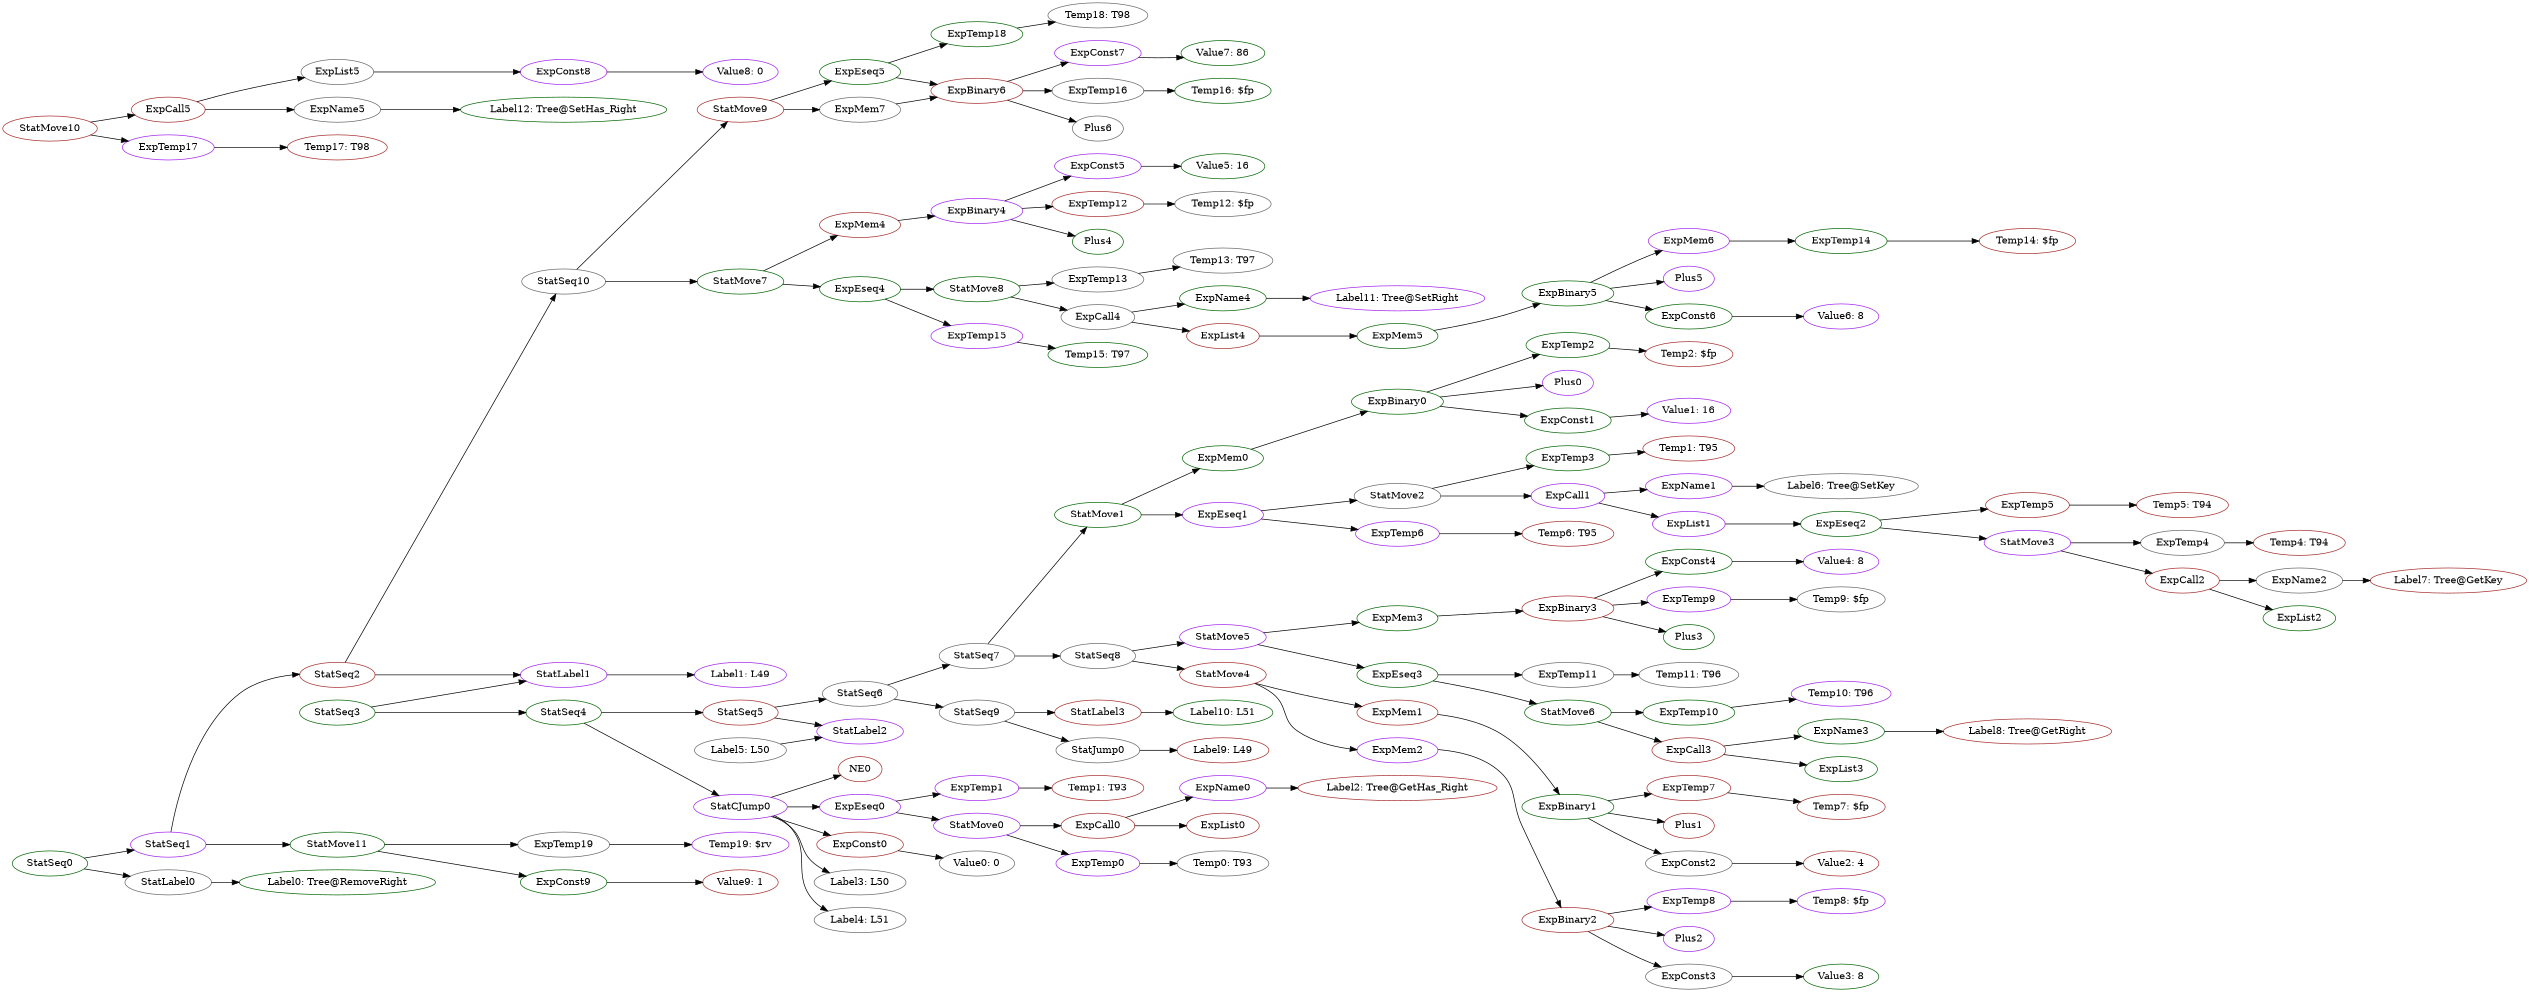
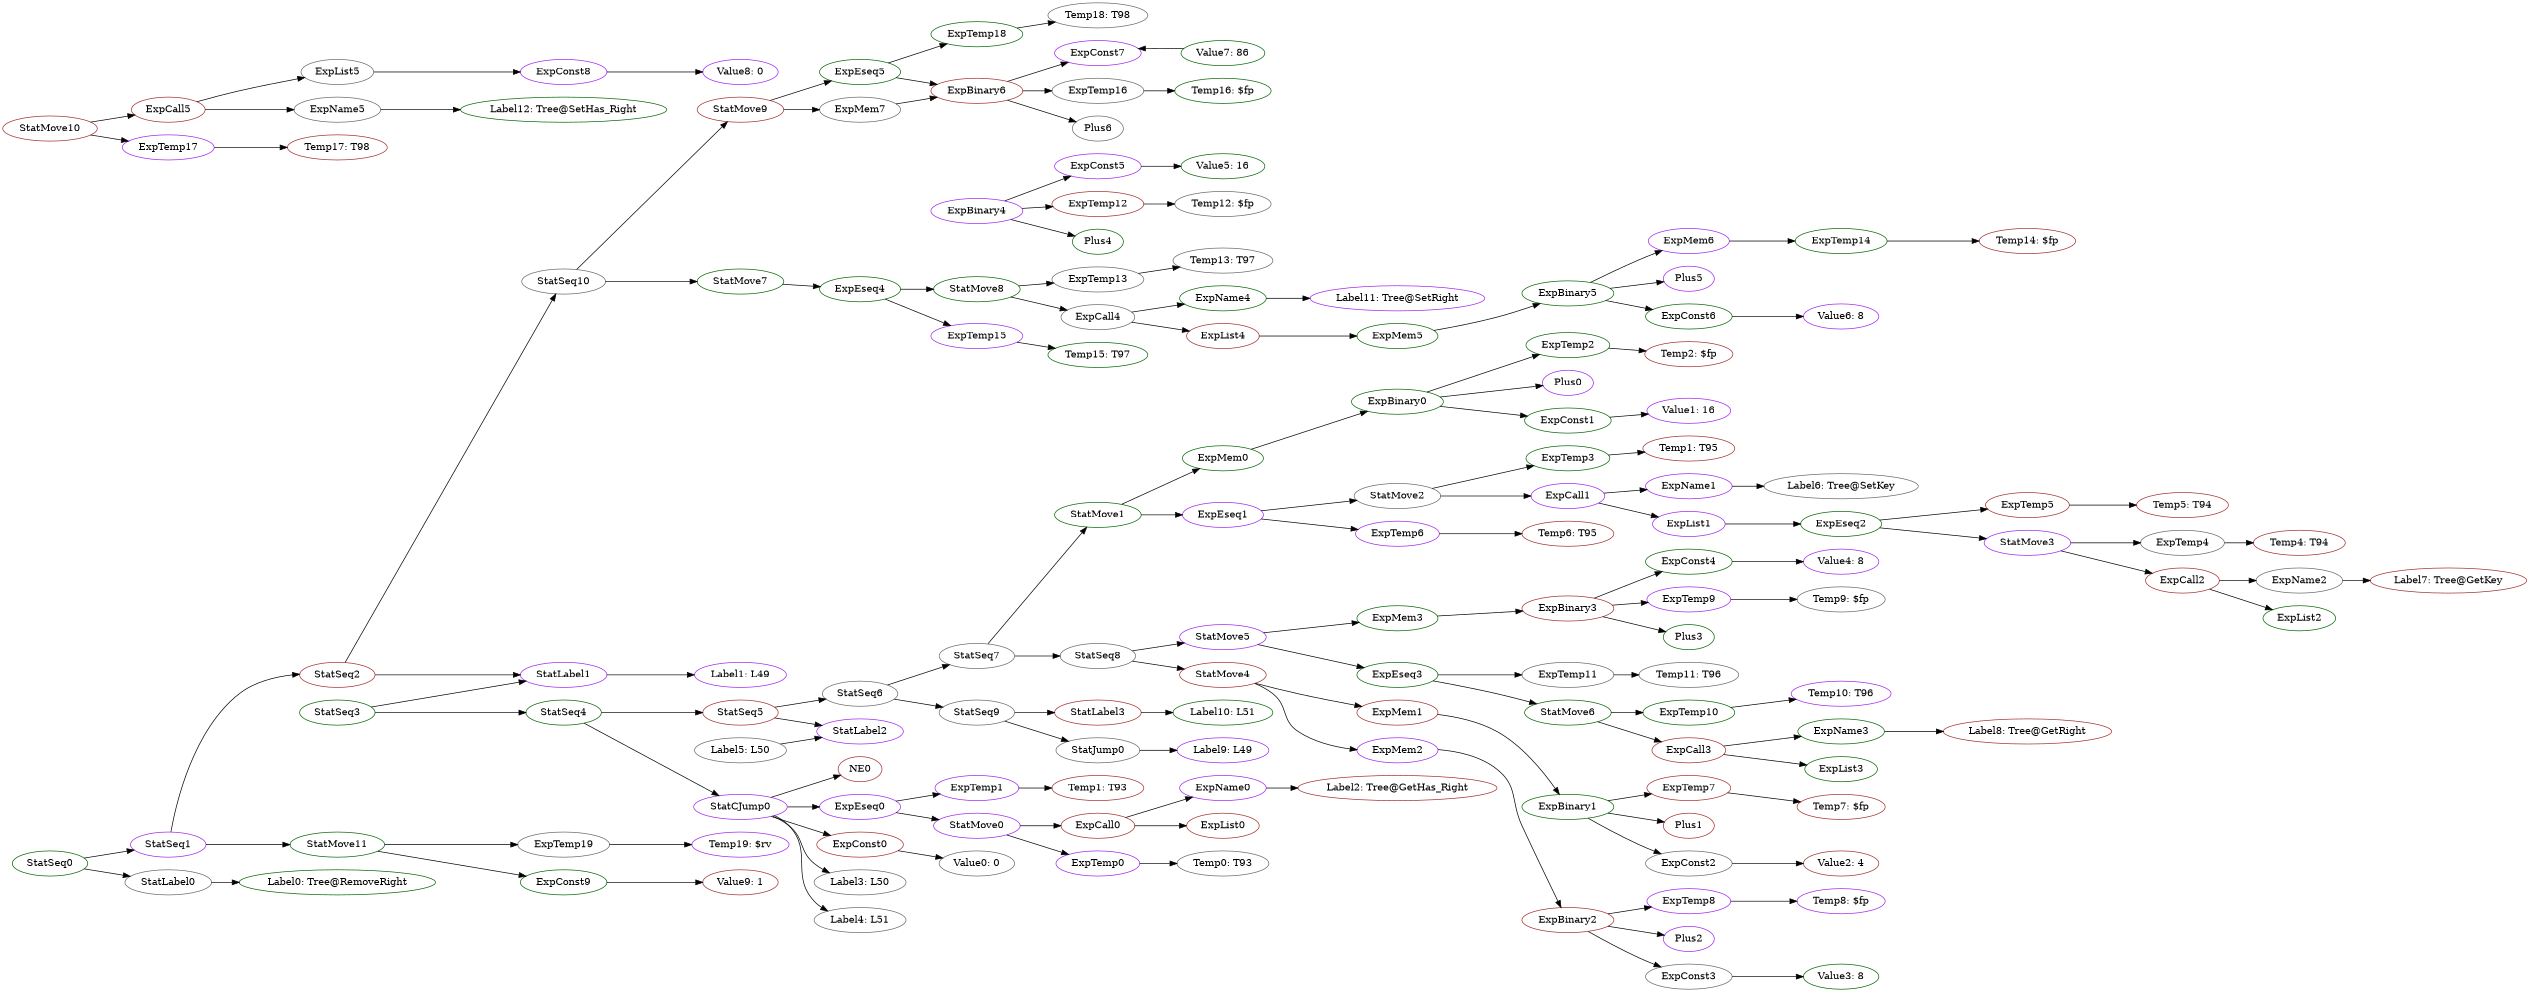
(1158, 58) -> (1165, 48)
(860, 225) -> none
(1223, 750) -> (1223, 750)
